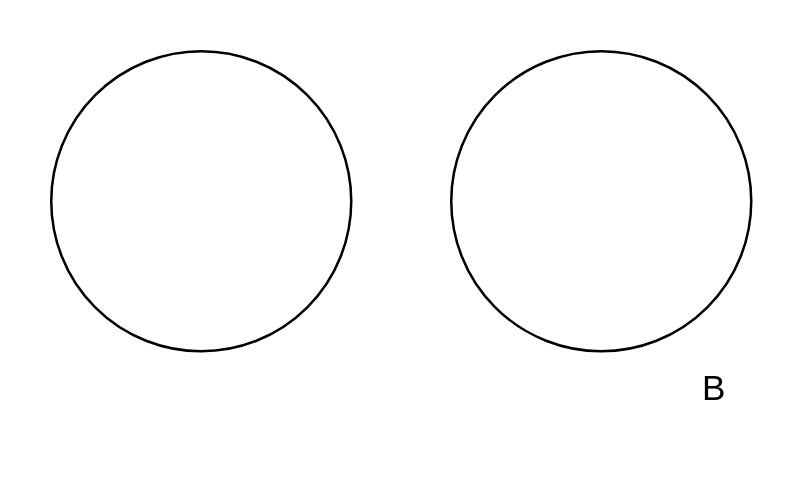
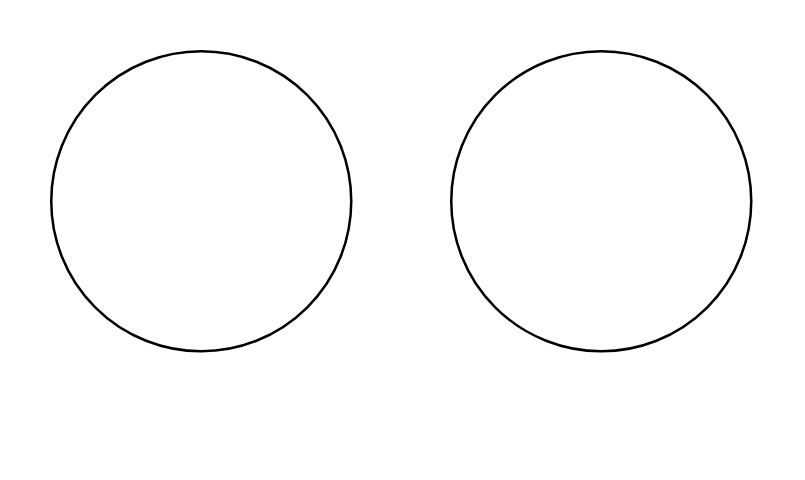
(714, 389) -> none
